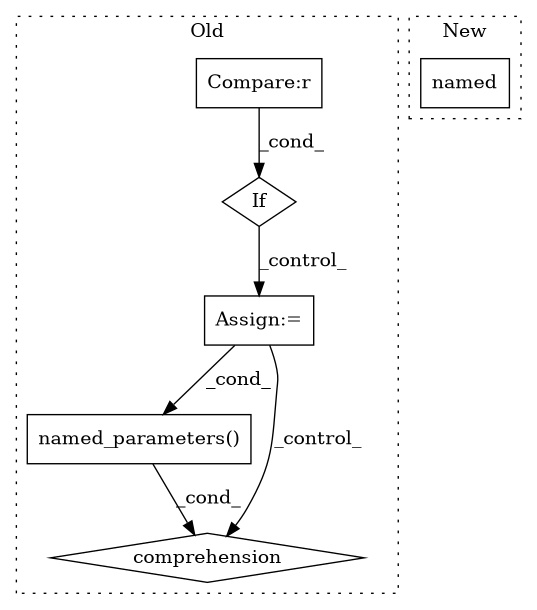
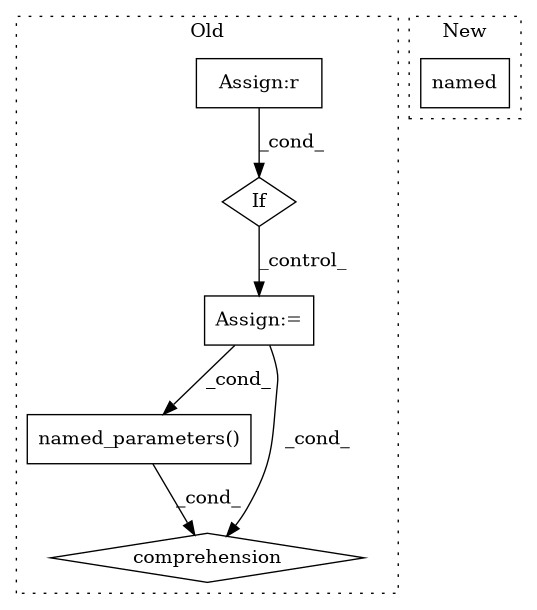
(259, 83) -> (259, 83)
(318, 439) -> (318, 439)
